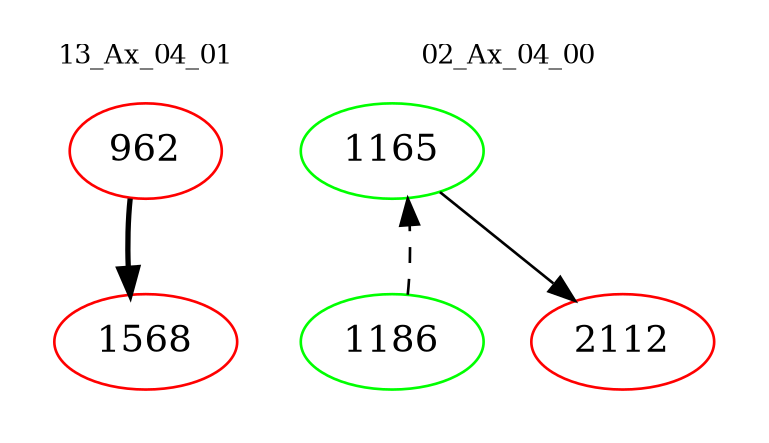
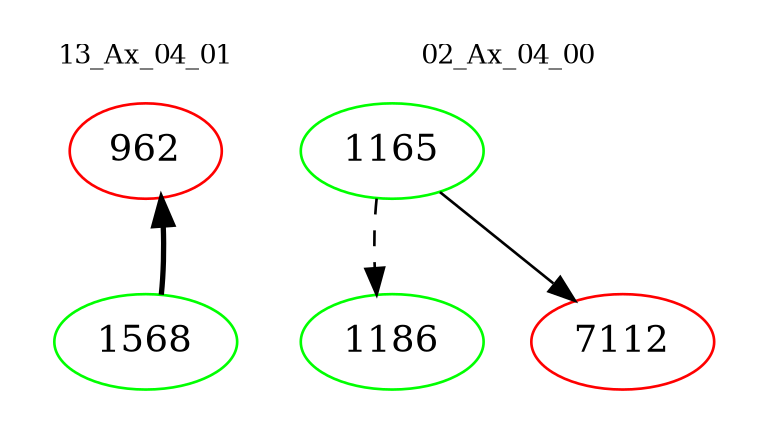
(128, 233) -> (163, 260)
(410, 260) -> (374, 233)
(146, 342) -> (146, 342)
(623, 342) -> (623, 342)
